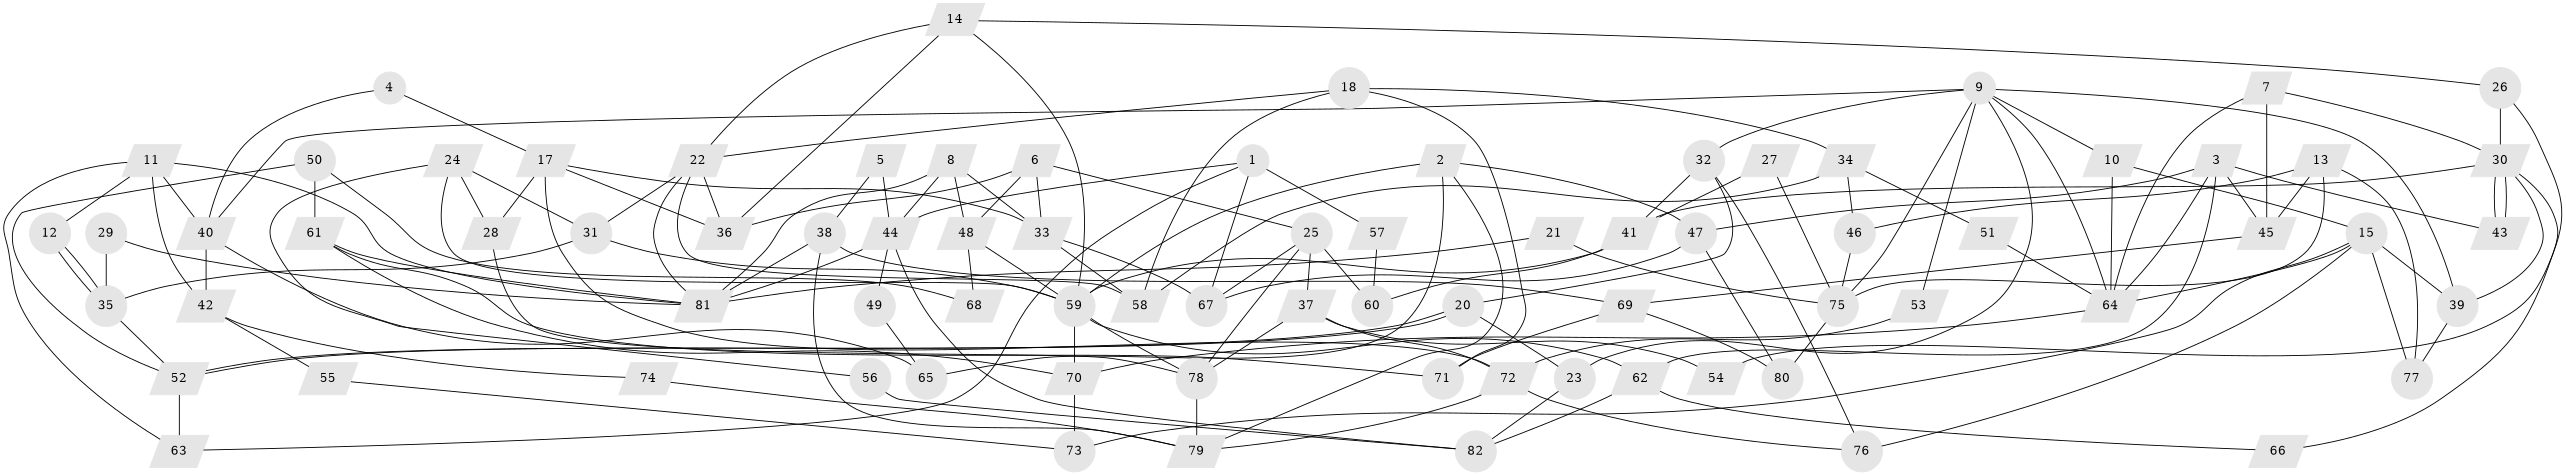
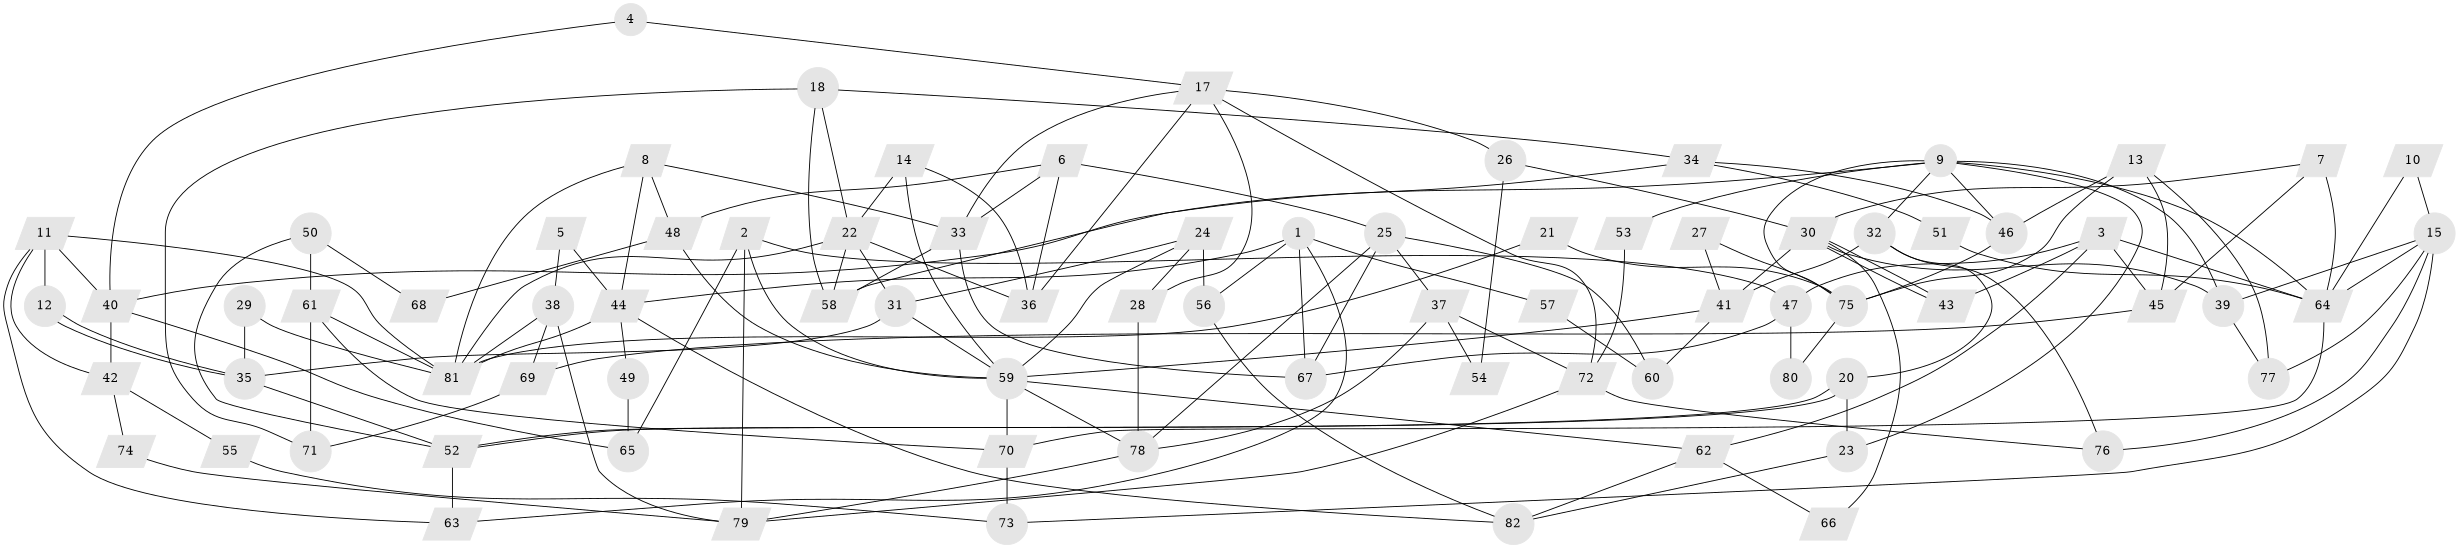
(1730, 40) -> (1360, 110)
(2043, 123) -> (1972, 195)
none -> (1253, 268)
(1696, 332) -> none
